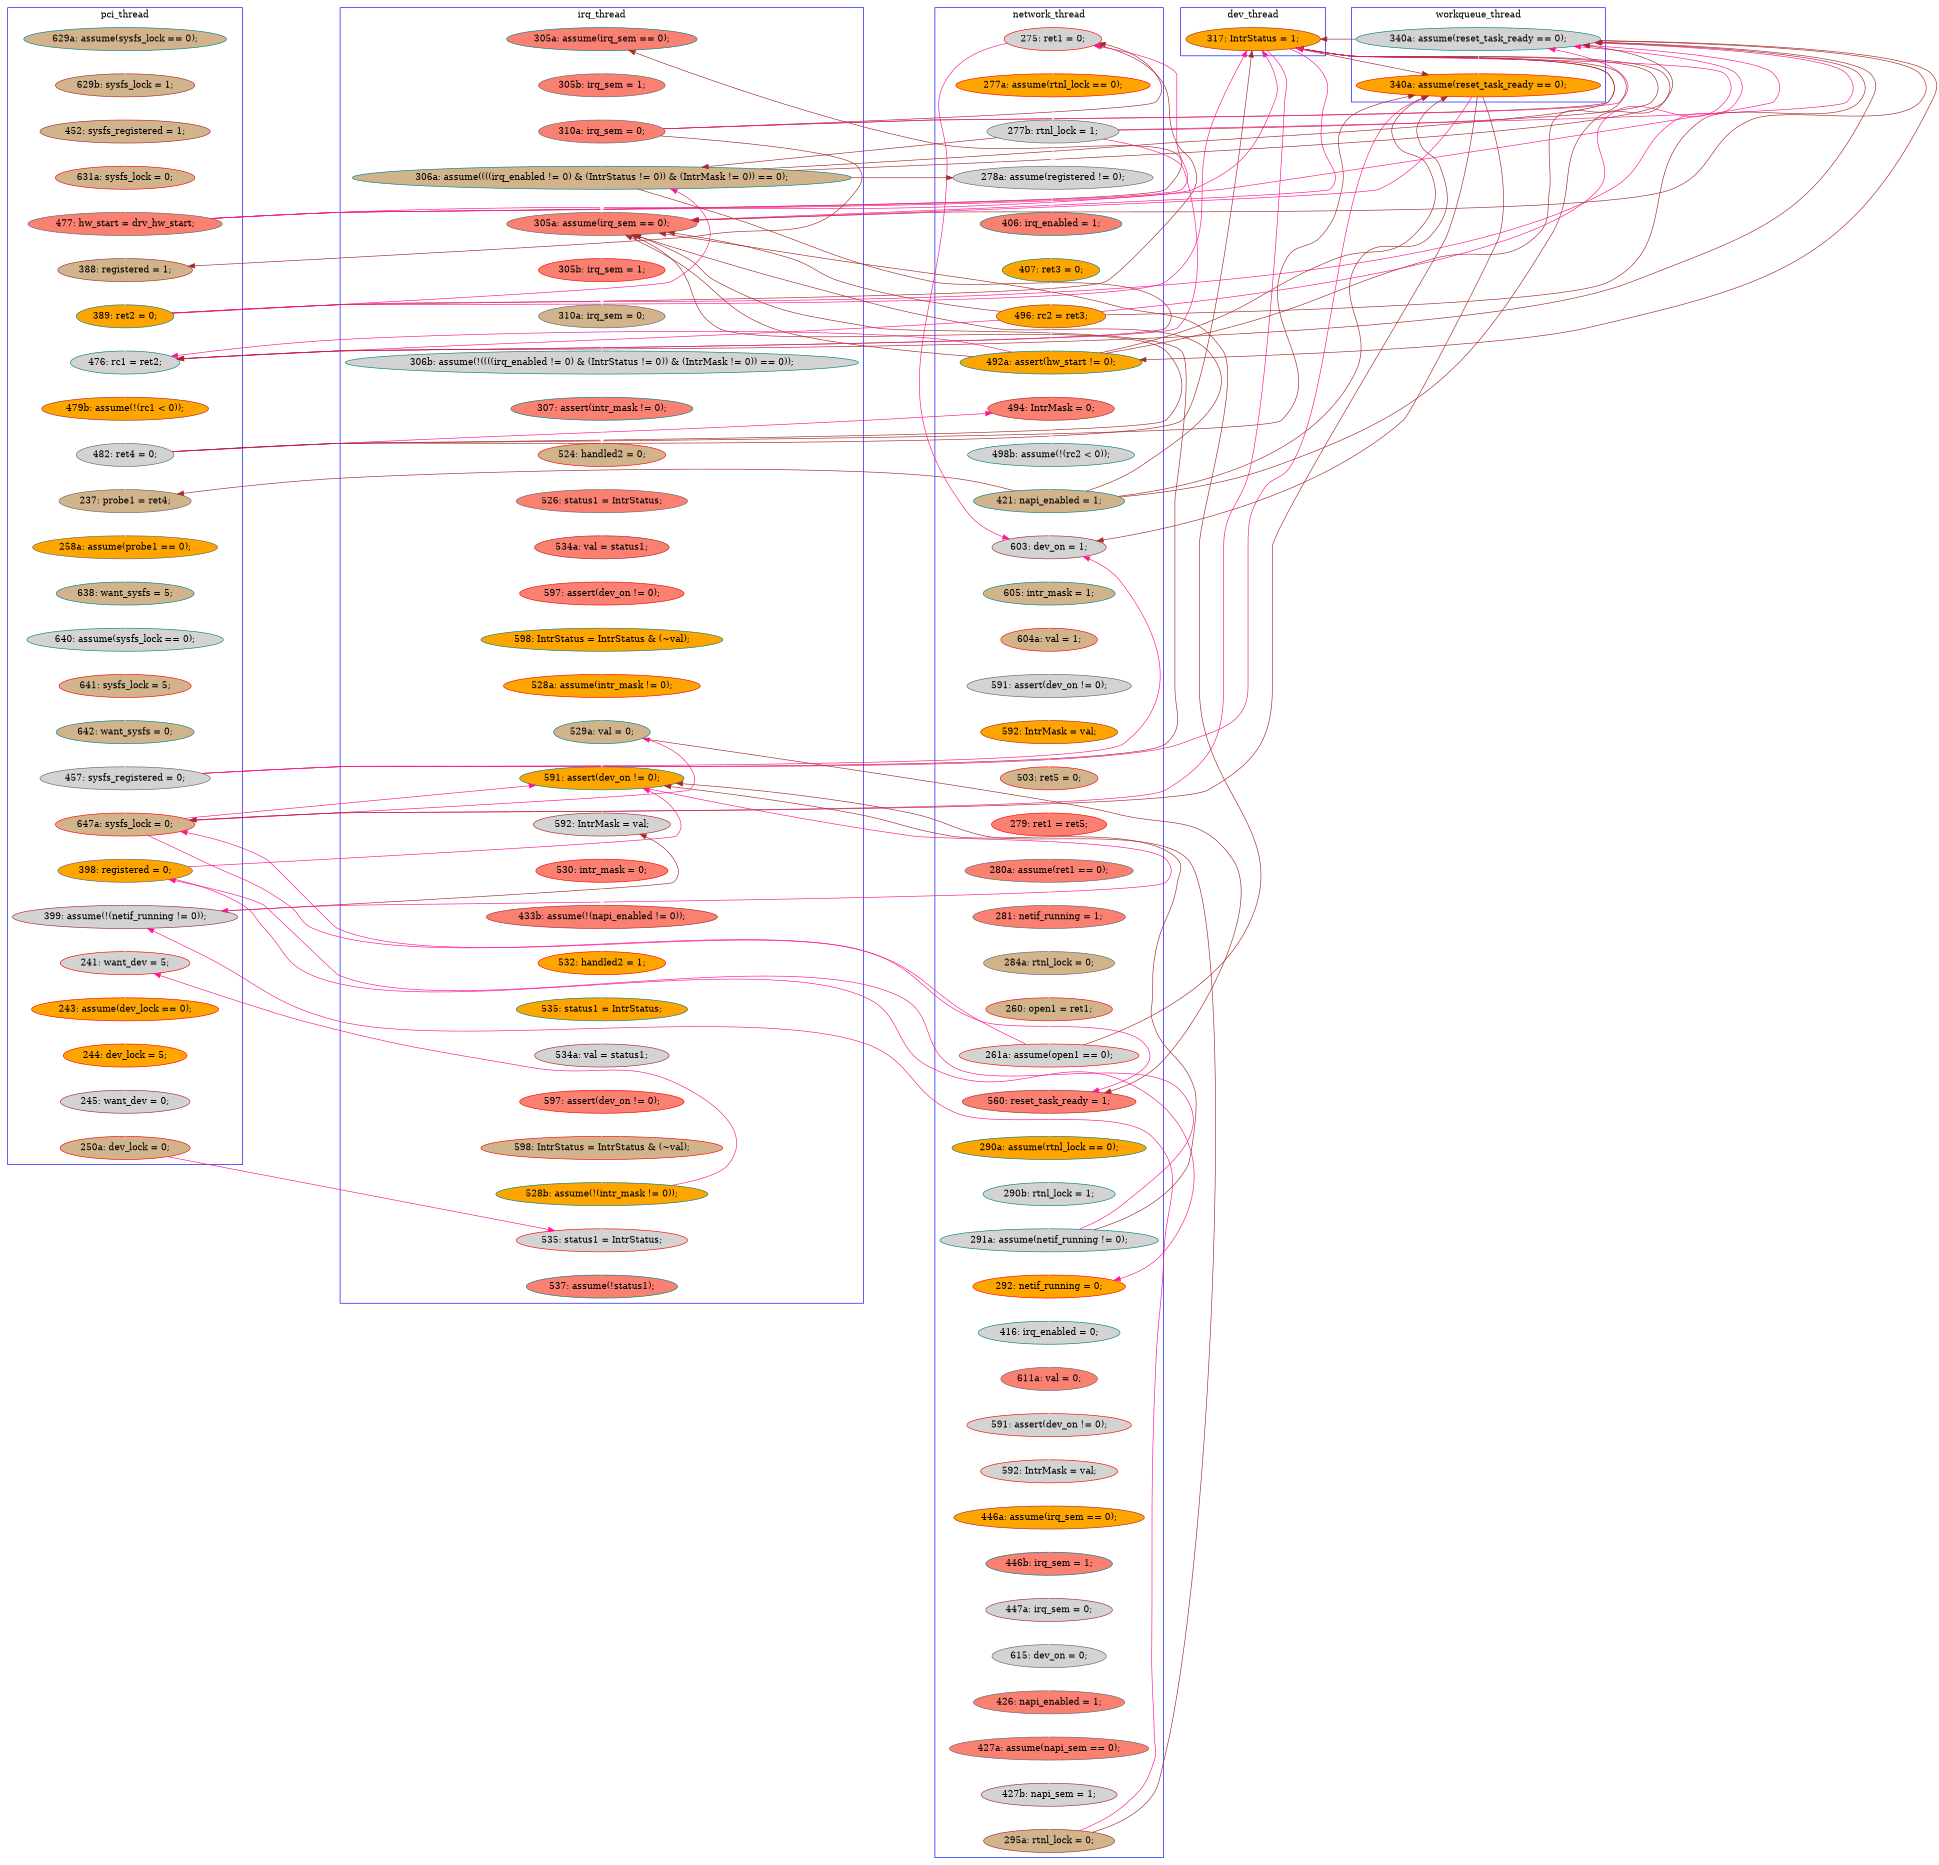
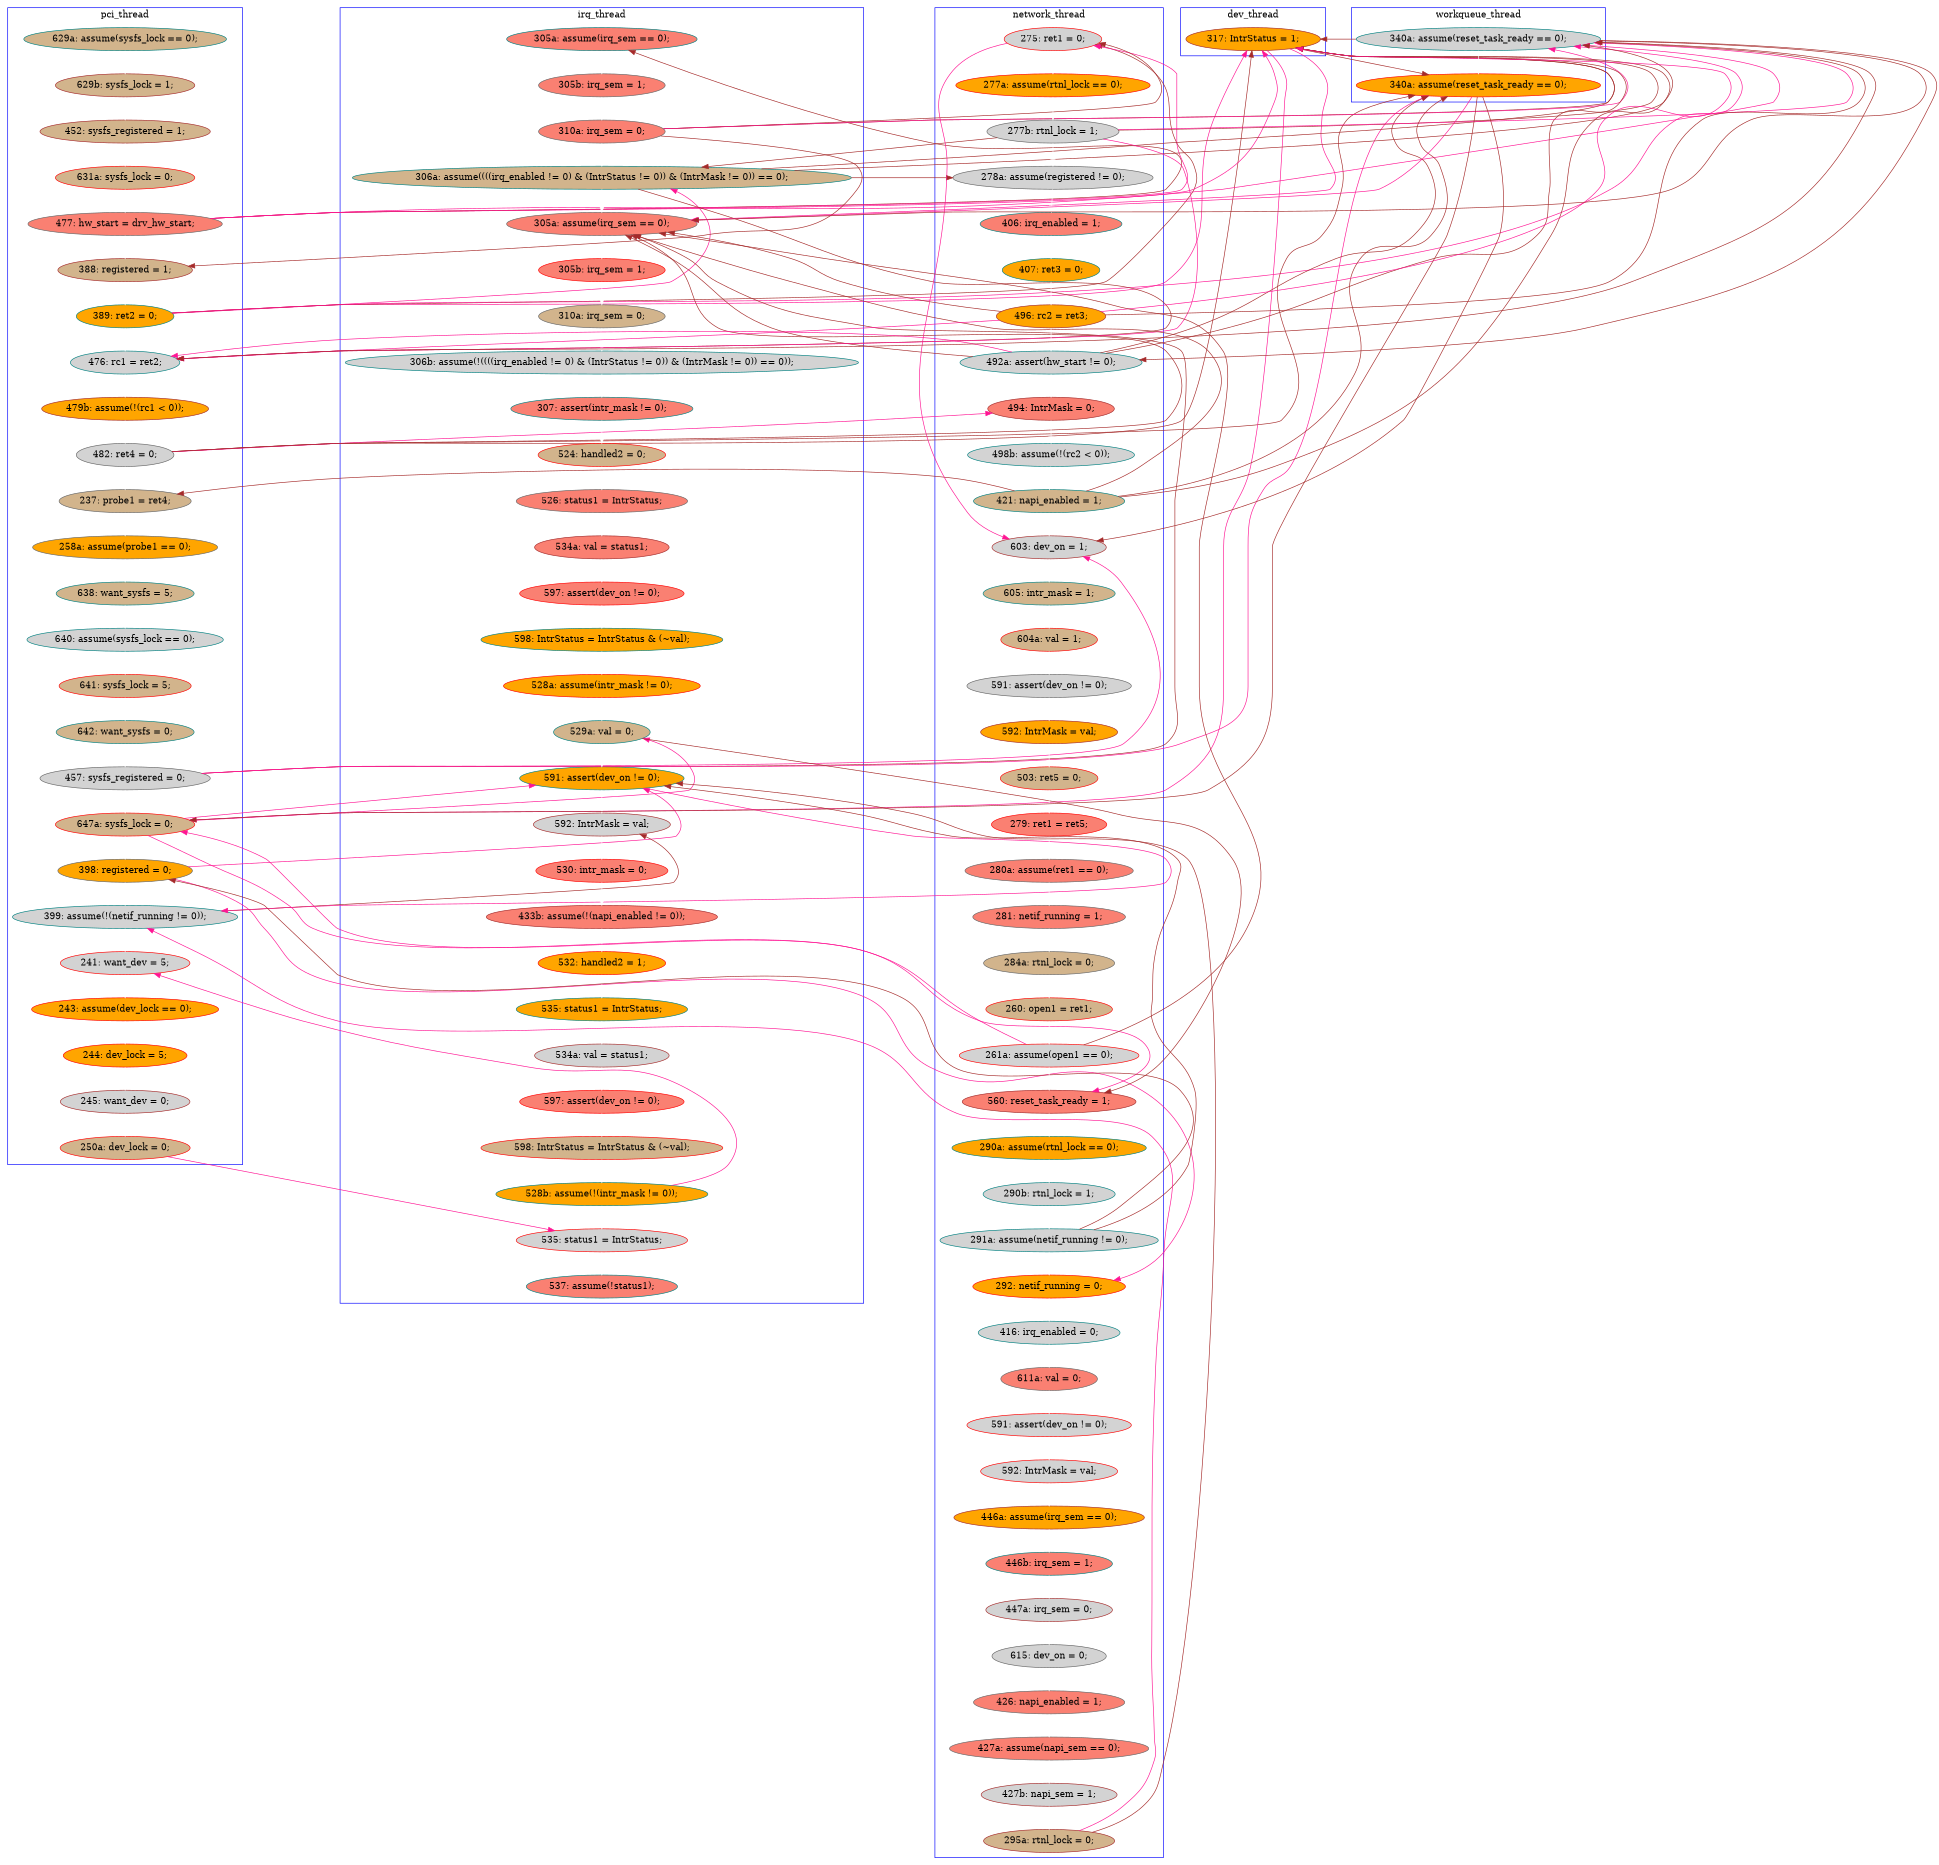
(1051, 363) -> (1051, 363)
(125, 917) -> (125, 917)
(782, 976) -> (782, 976)
